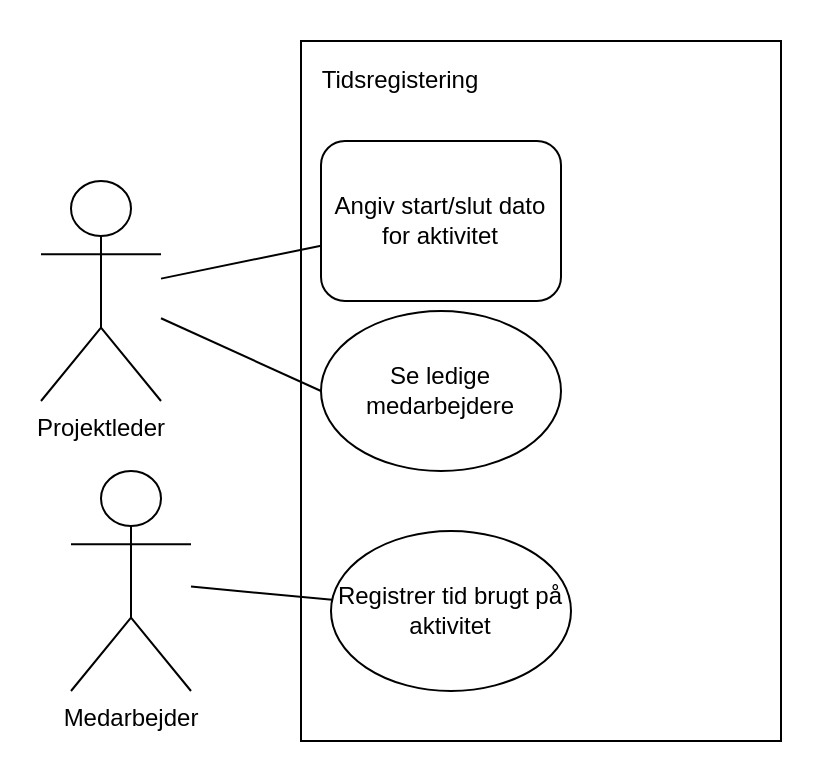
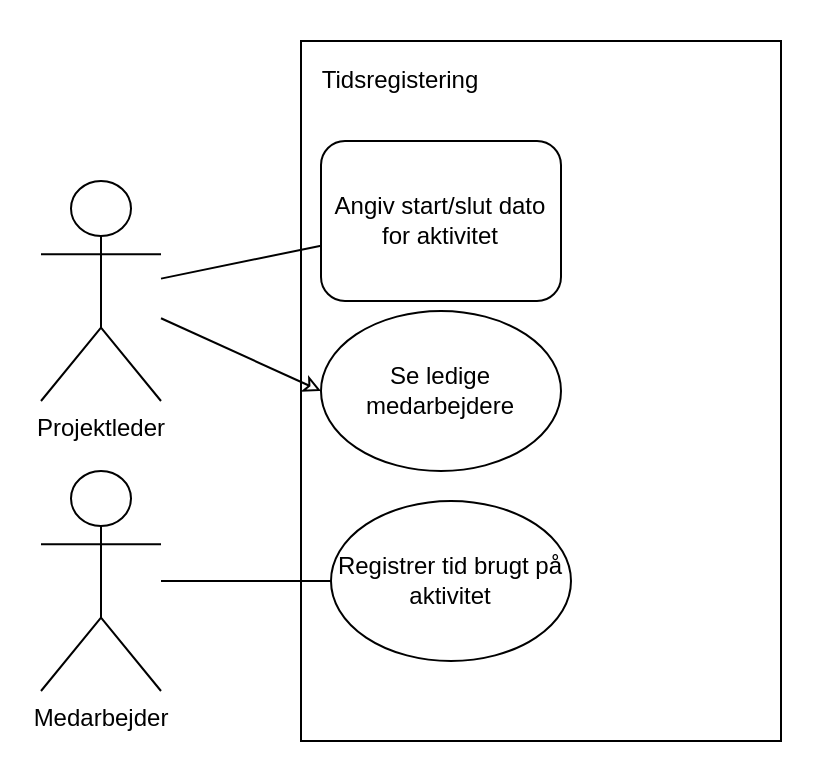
(313, 387) -> (307, 384)
(131, 581) -> (101, 581)
(451, 611) -> (451, 581)
